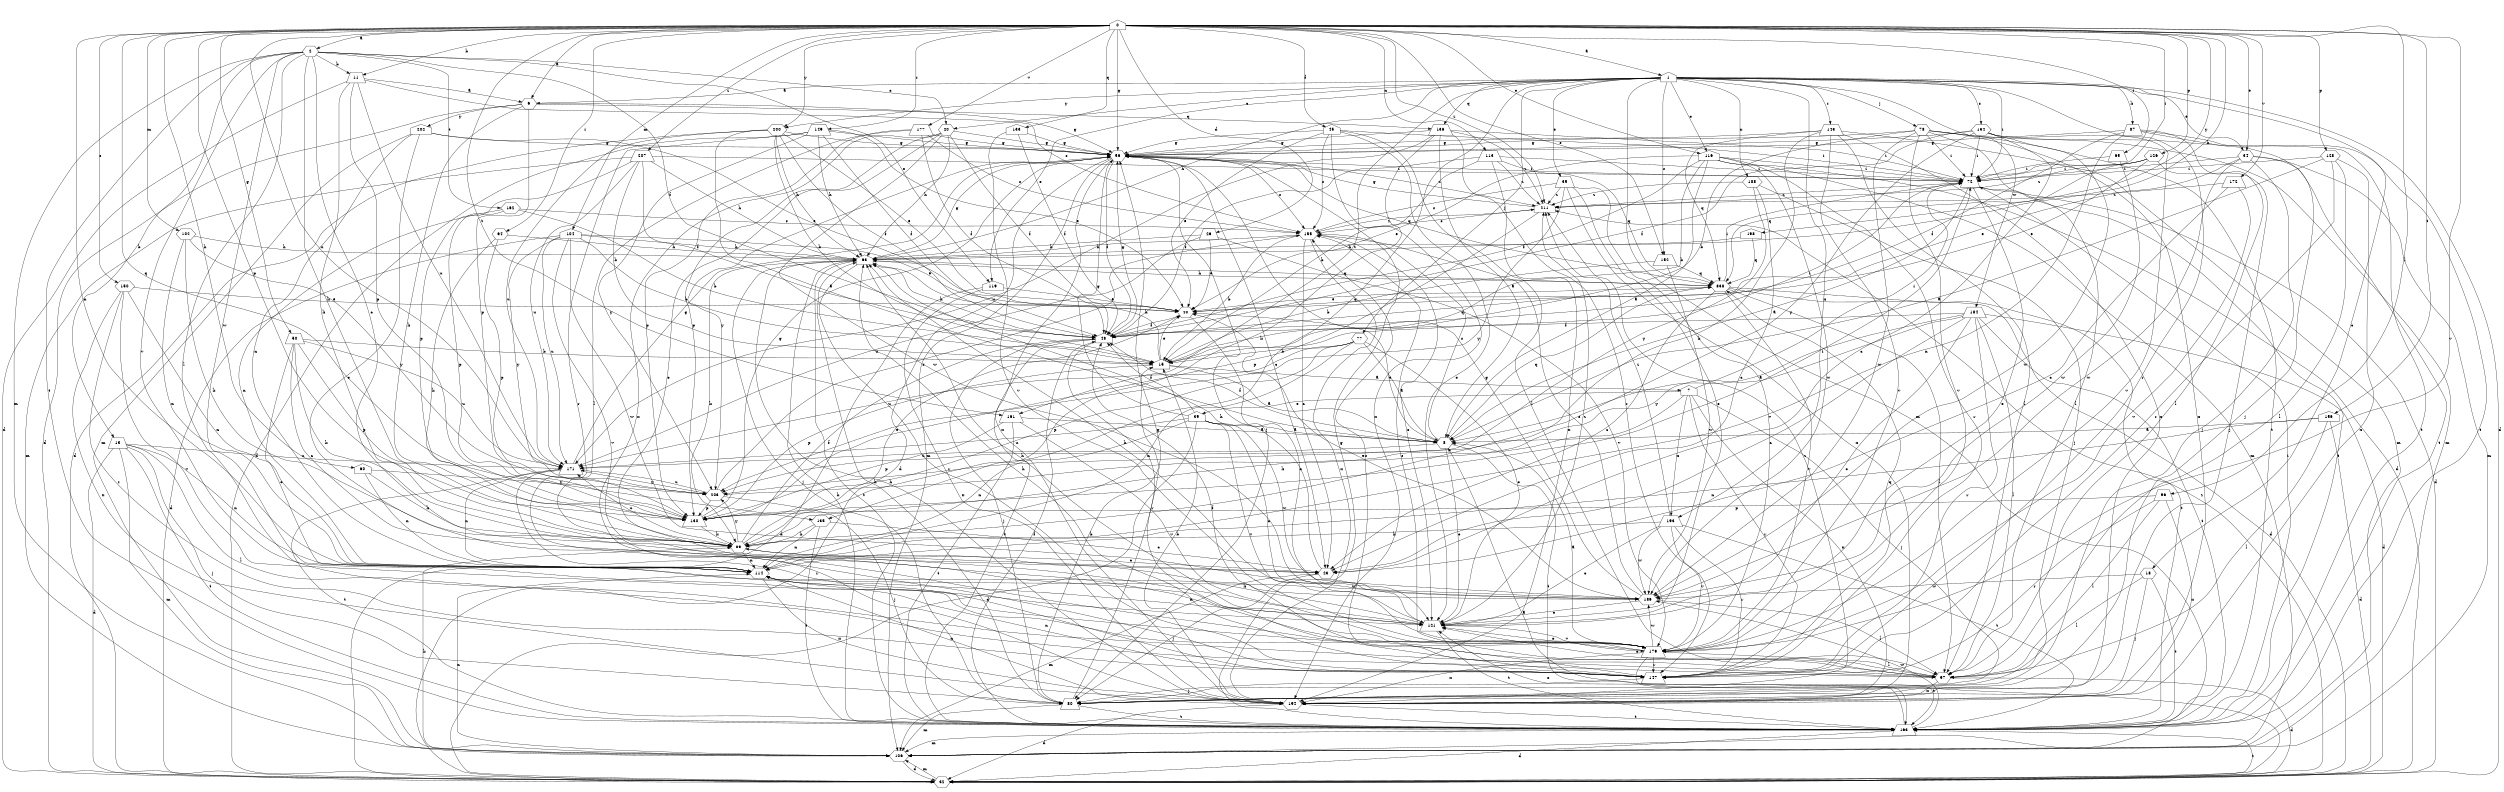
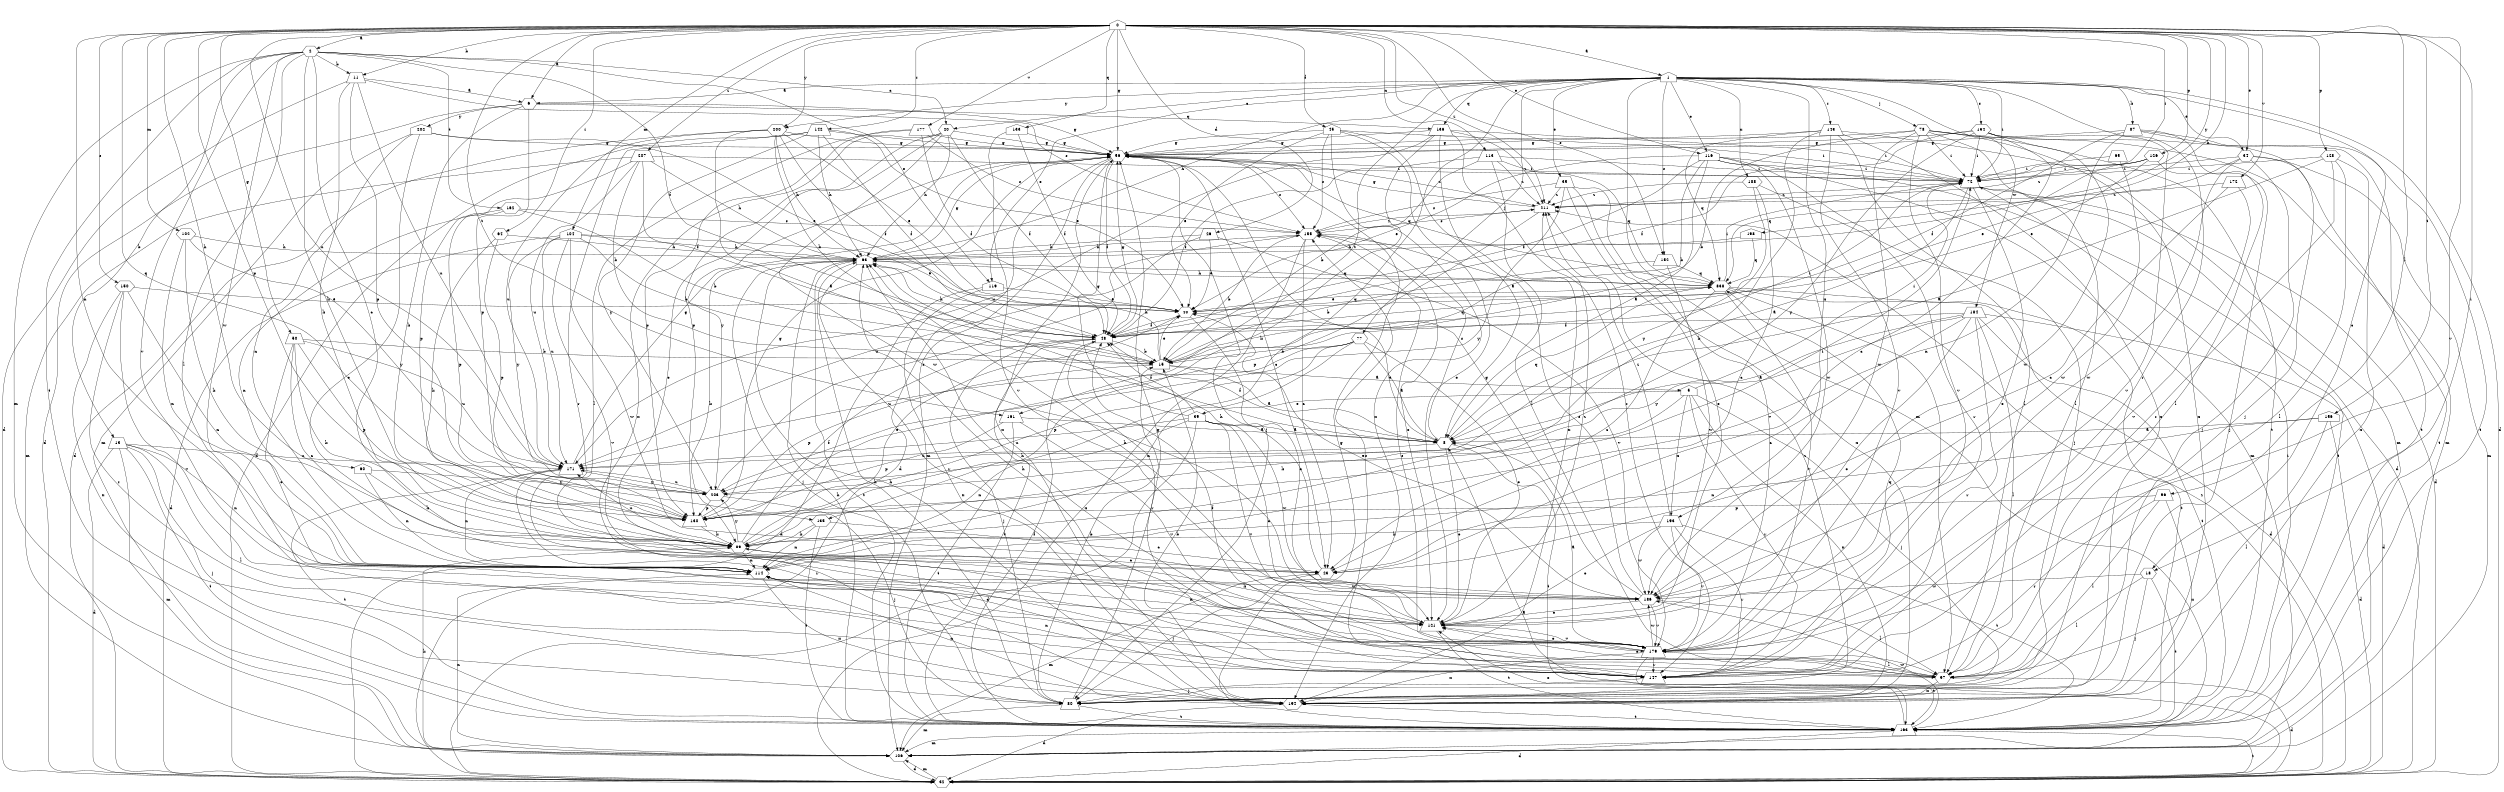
(1669, 39) -> (2440, 48)
(819, 130) -> (819, 130)
none -> (1134, 348)
(1689, 391) -> (1689, 391)
(1344, 487) -> (1063, 530)
none -> (1656, 624)
